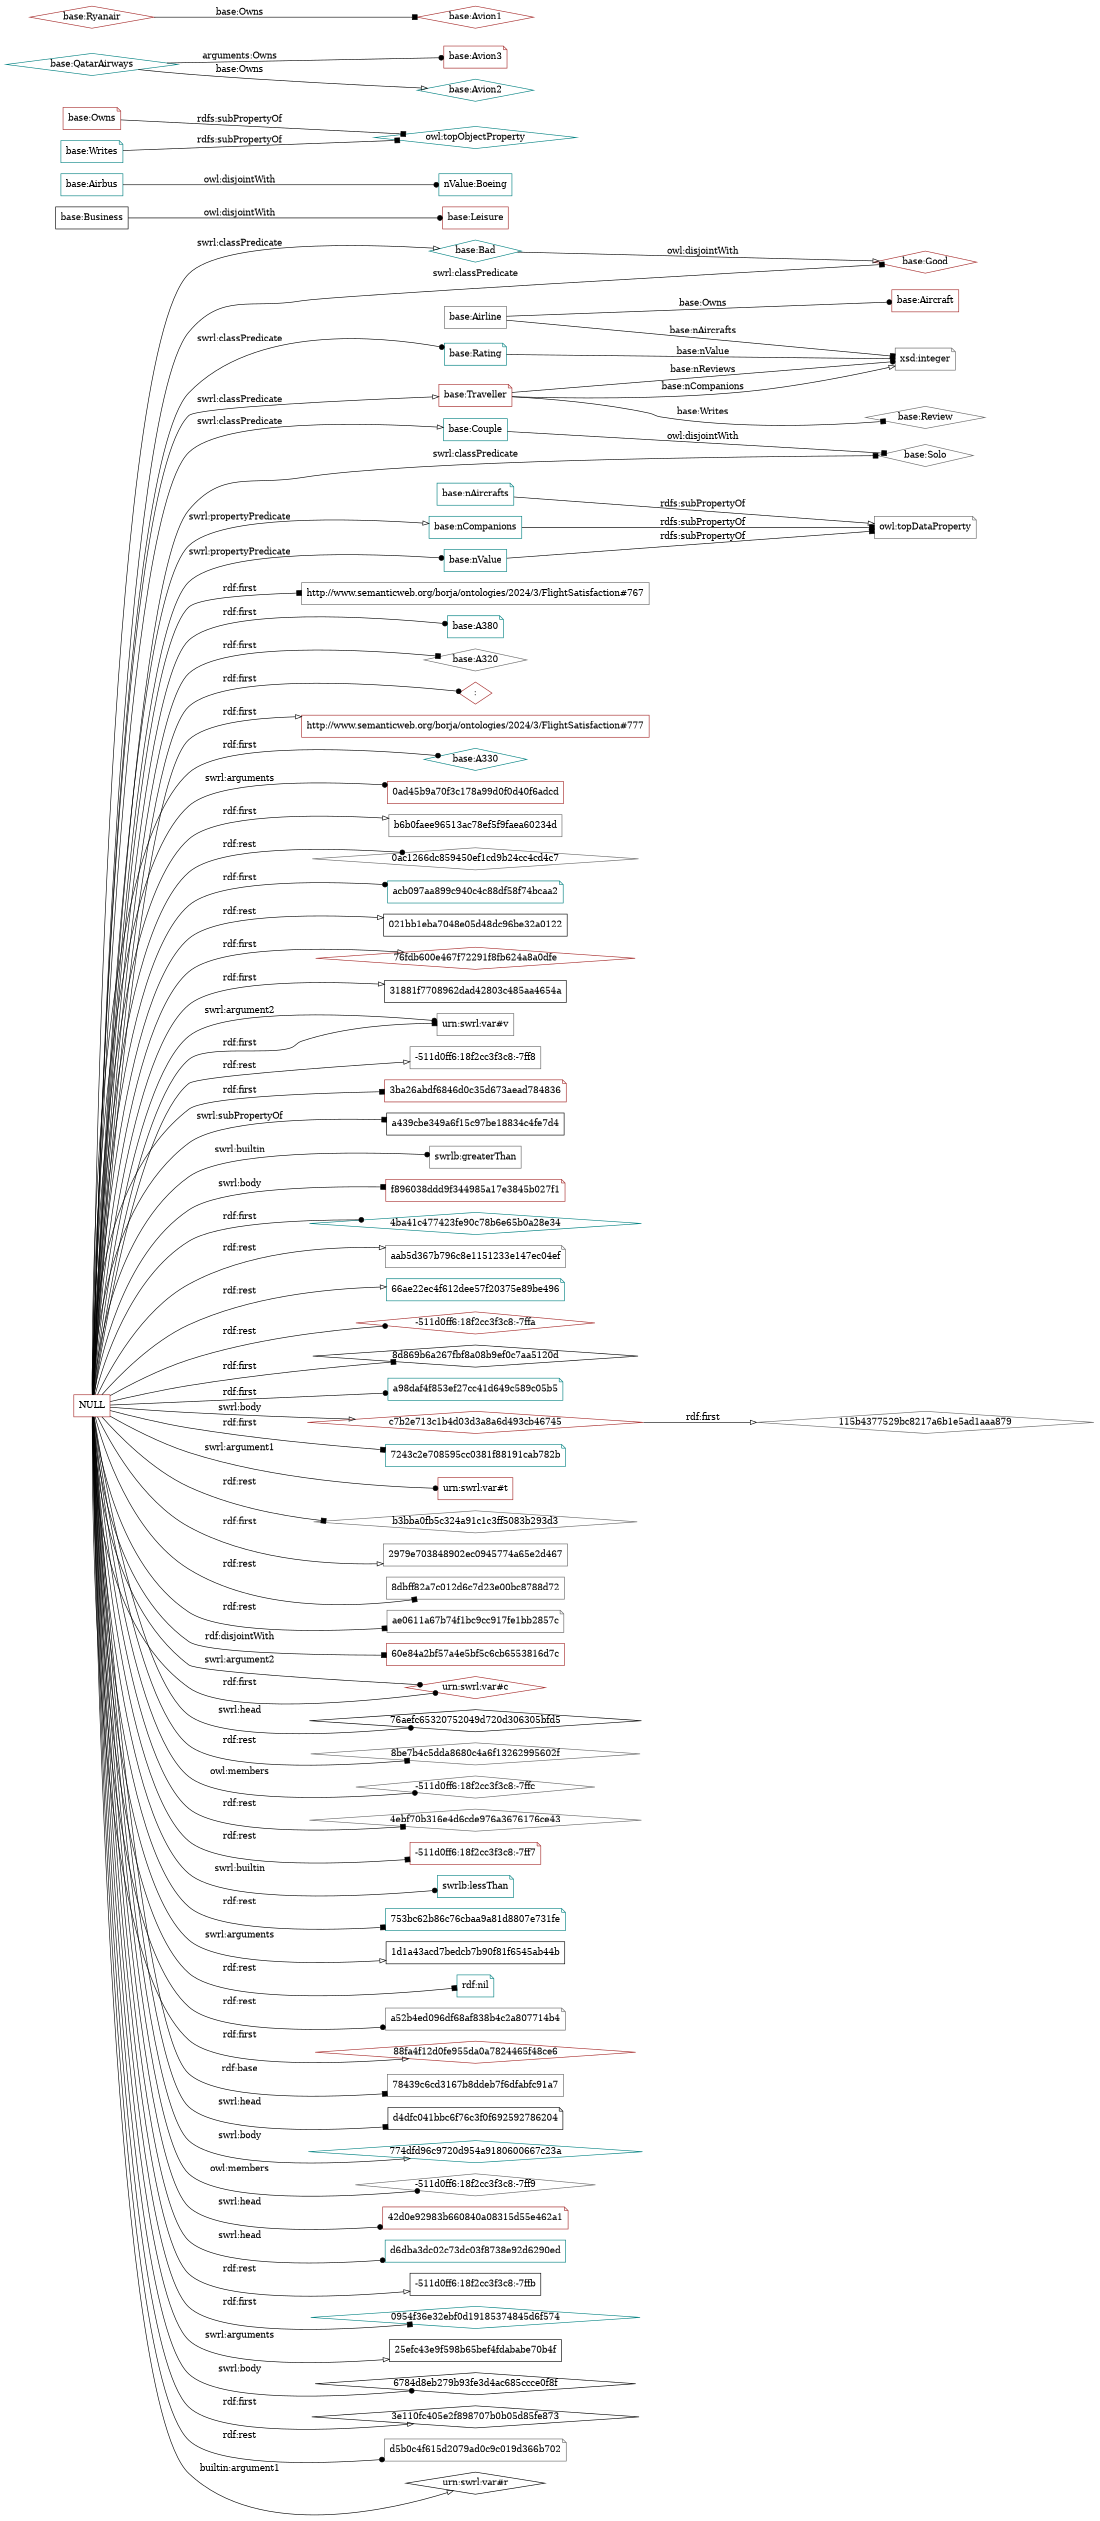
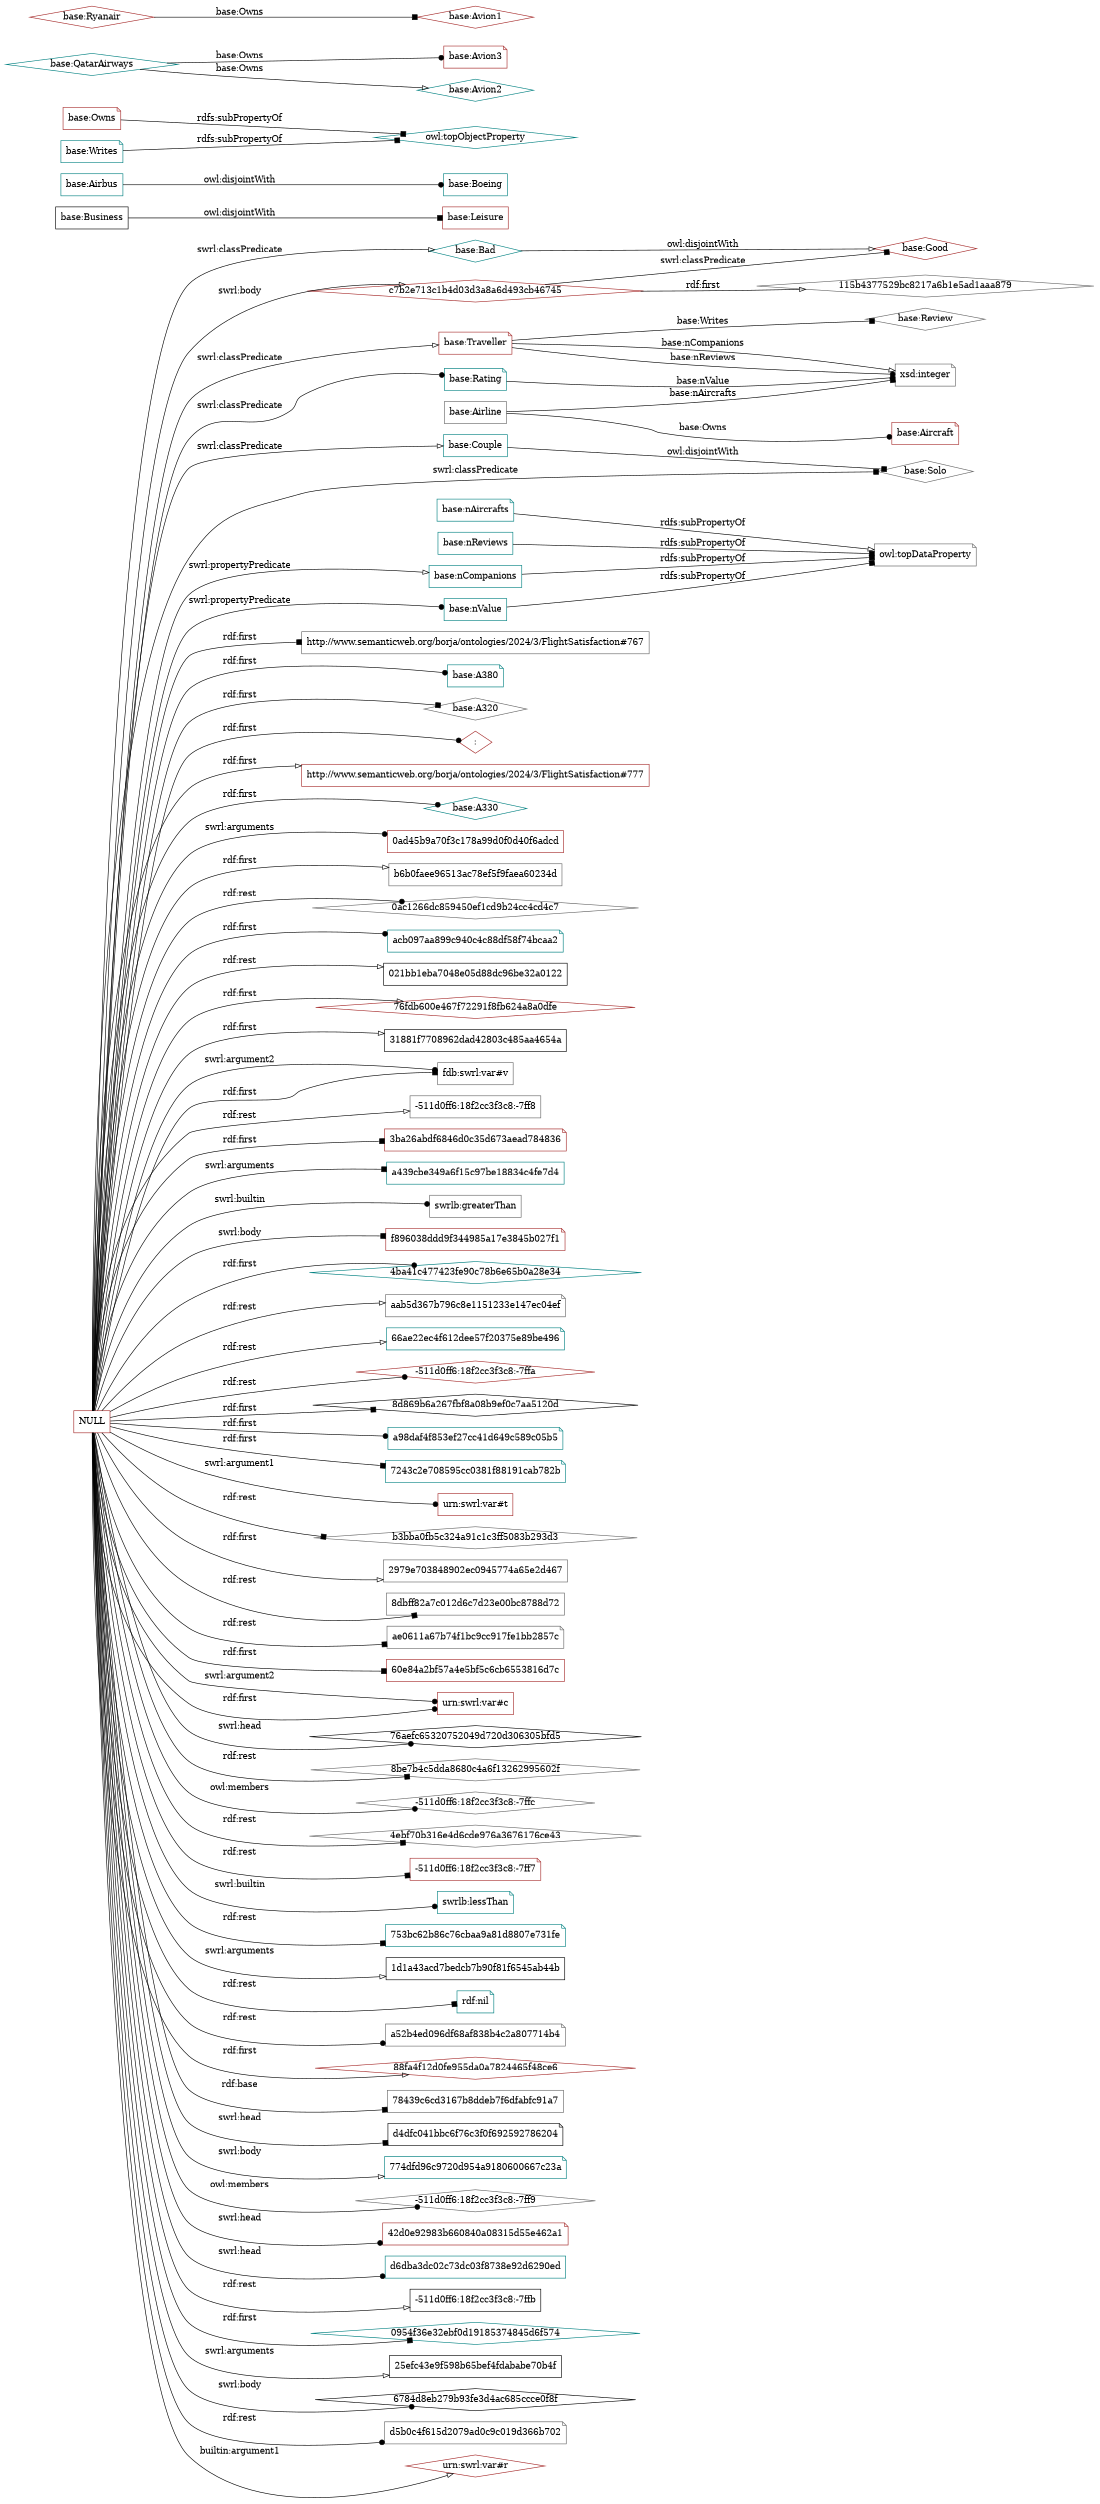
(240, 56) -> (240, 56)
(475, 185) -> (475, 185)
(283, 218) -> (282, 218)
(925, 301) -> (925, 433)
(145, 512) -> (714, 269)
none -> (475, 543)
(475, 925) -> (475, 974)
(475, 1025) -> (475, 1074)
(240, 1116) -> (240, 1166)
(475, 1124) -> (475, 1173)
(240, 1637) -> (240, 1653)
(475, 1688) -> (475, 1704)
(475, 2152) -> (475, 2168)
(475, 2417) -> none
(475, 2483) -> (475, 2466)
